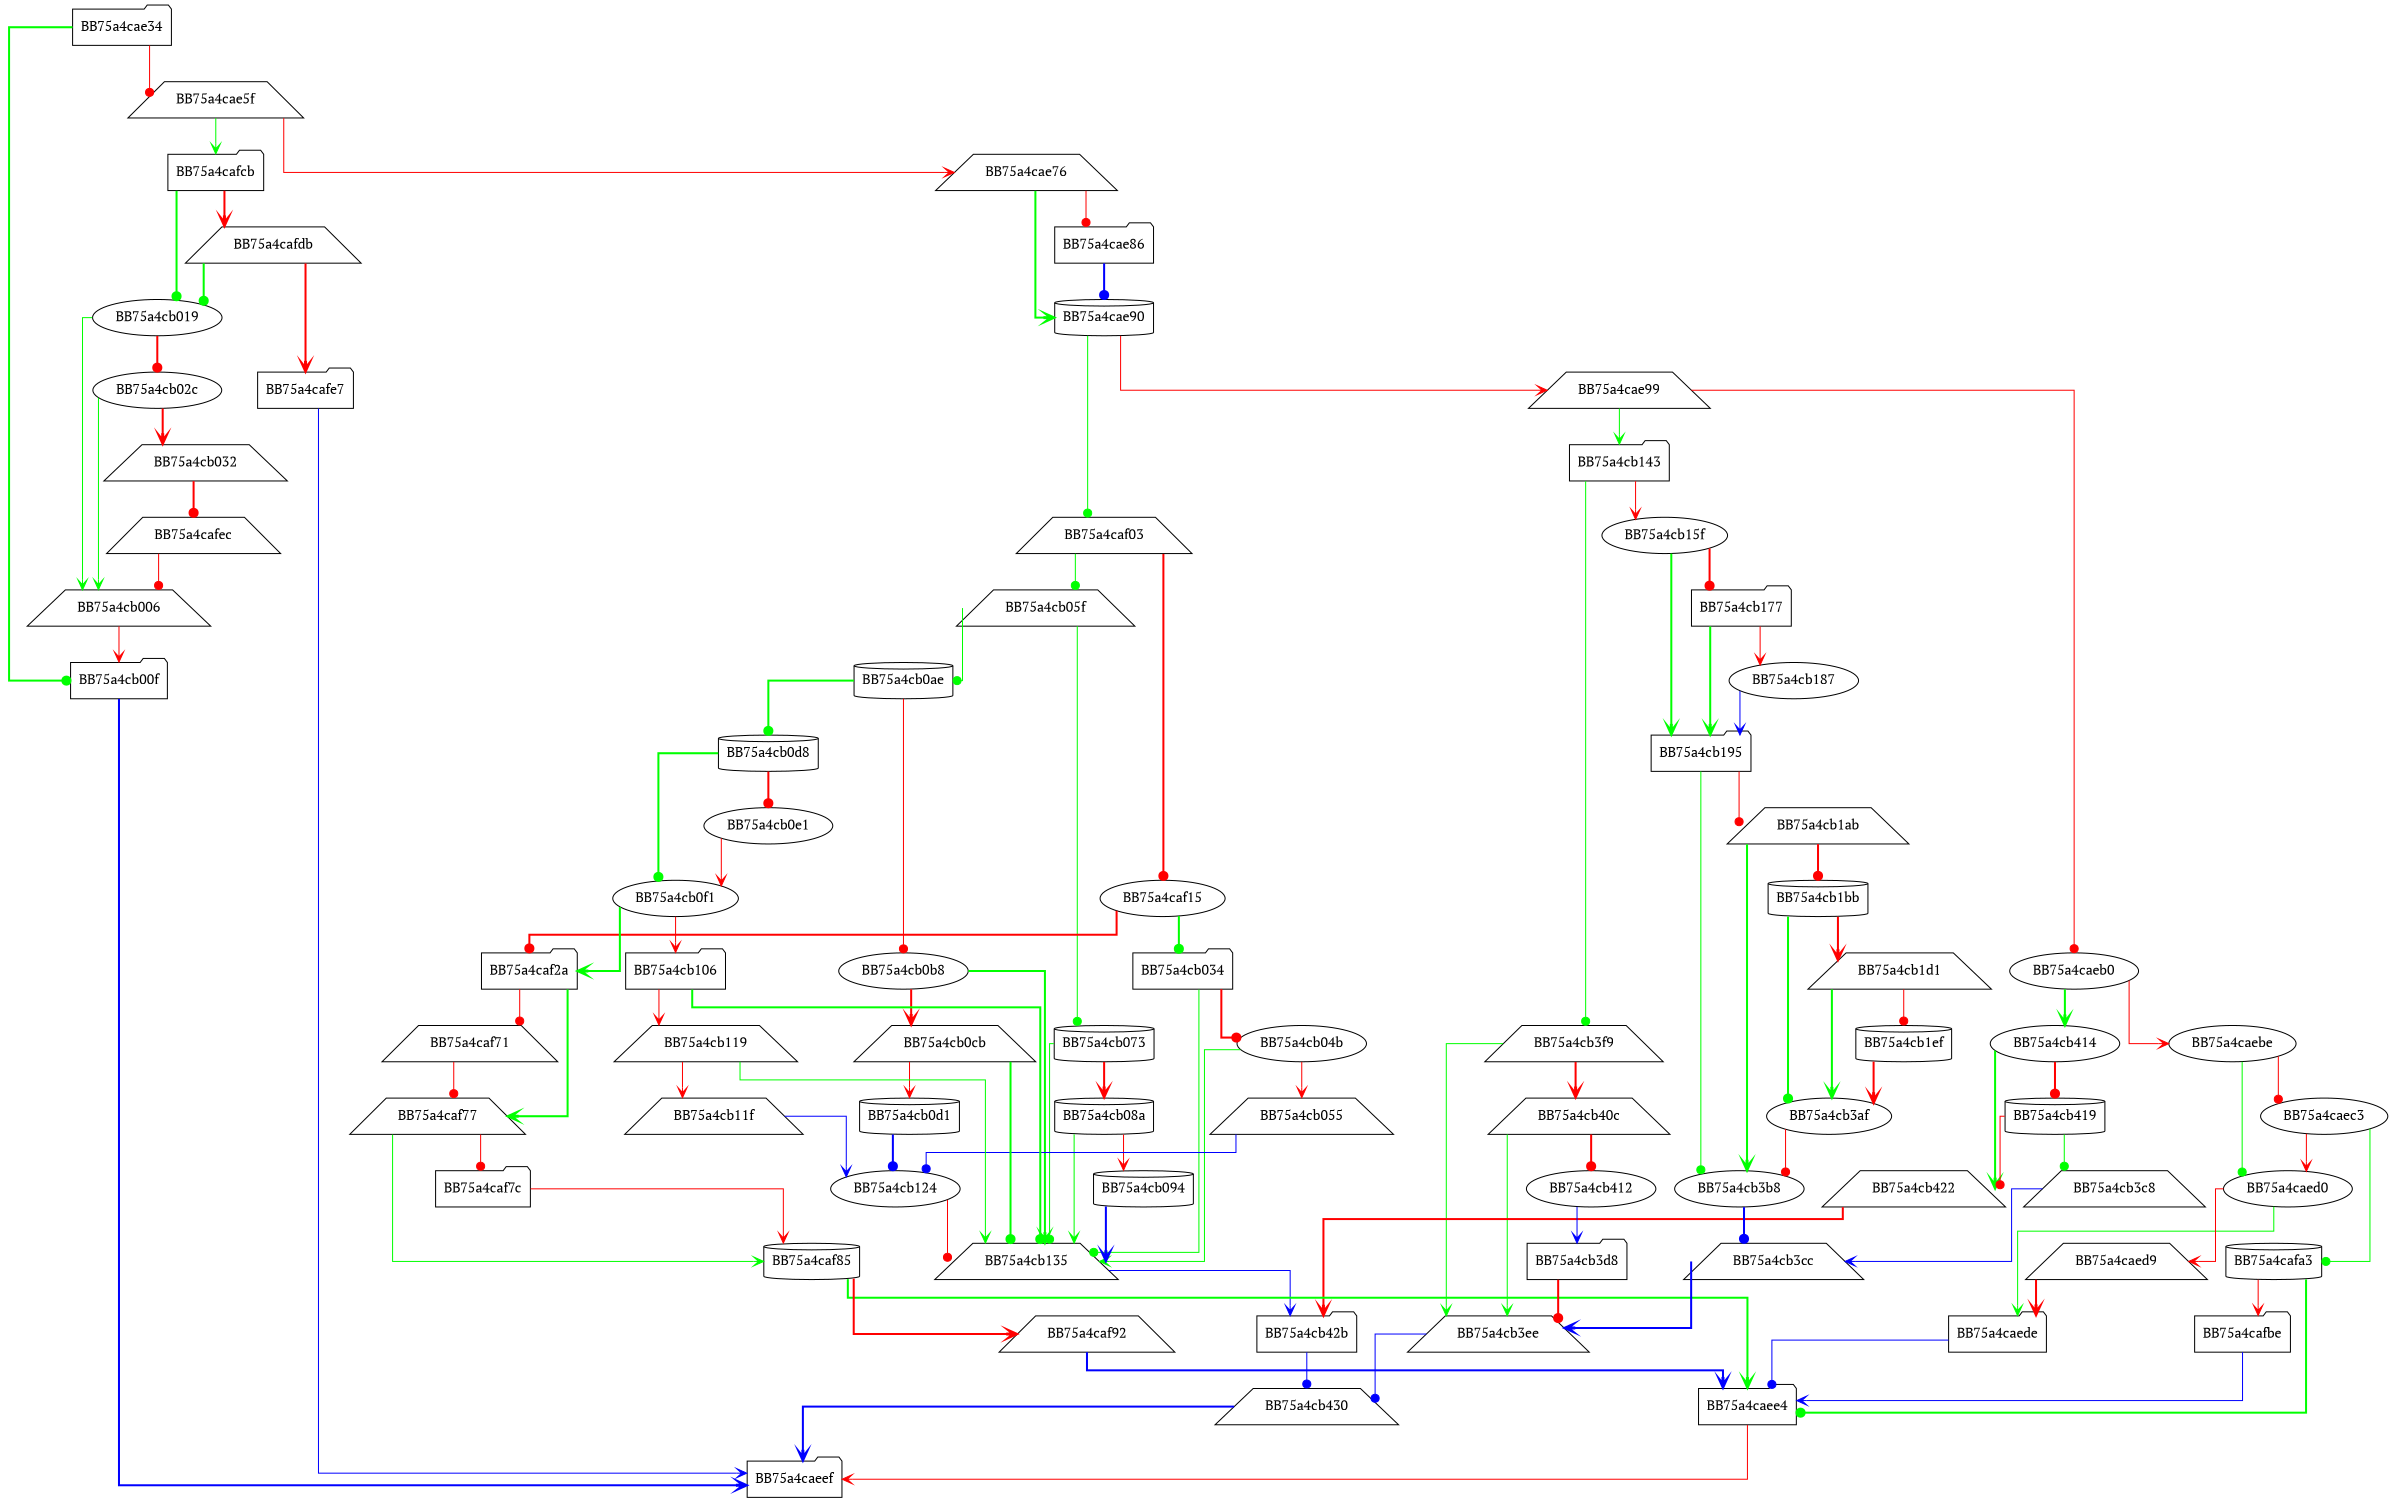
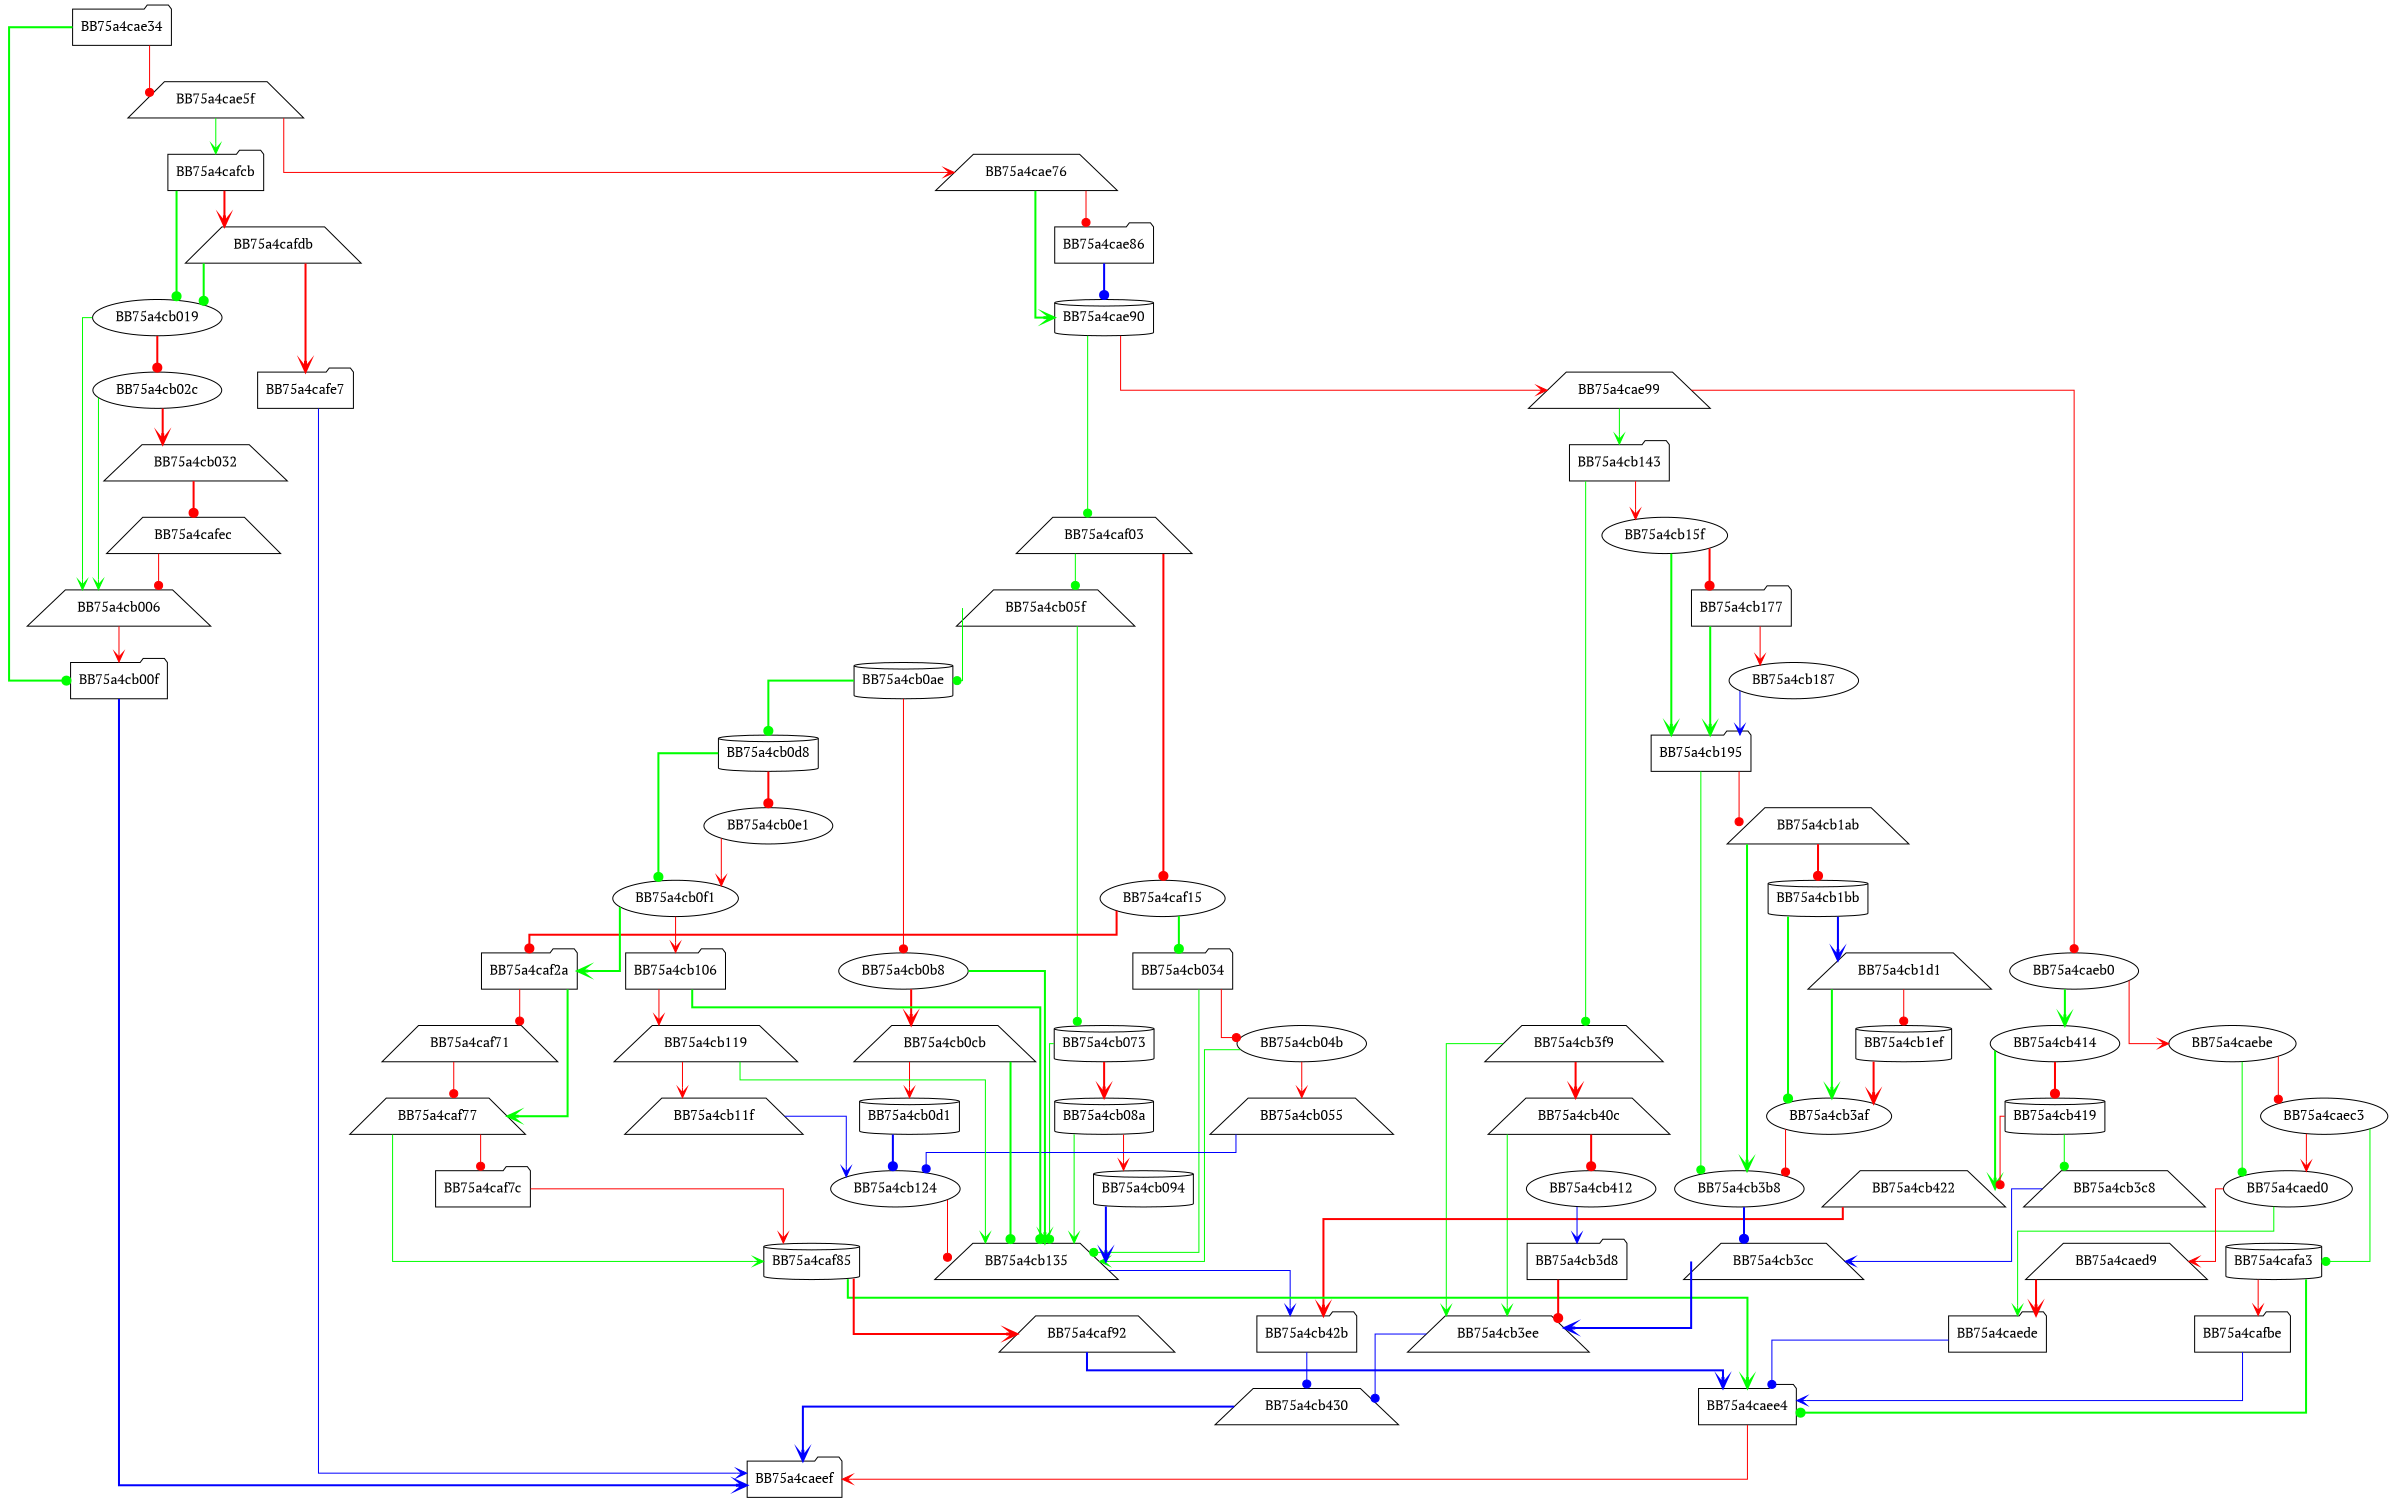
(1838, 934) -> (1838, 934)
(1221, 1019) -> (1221, 1019)
